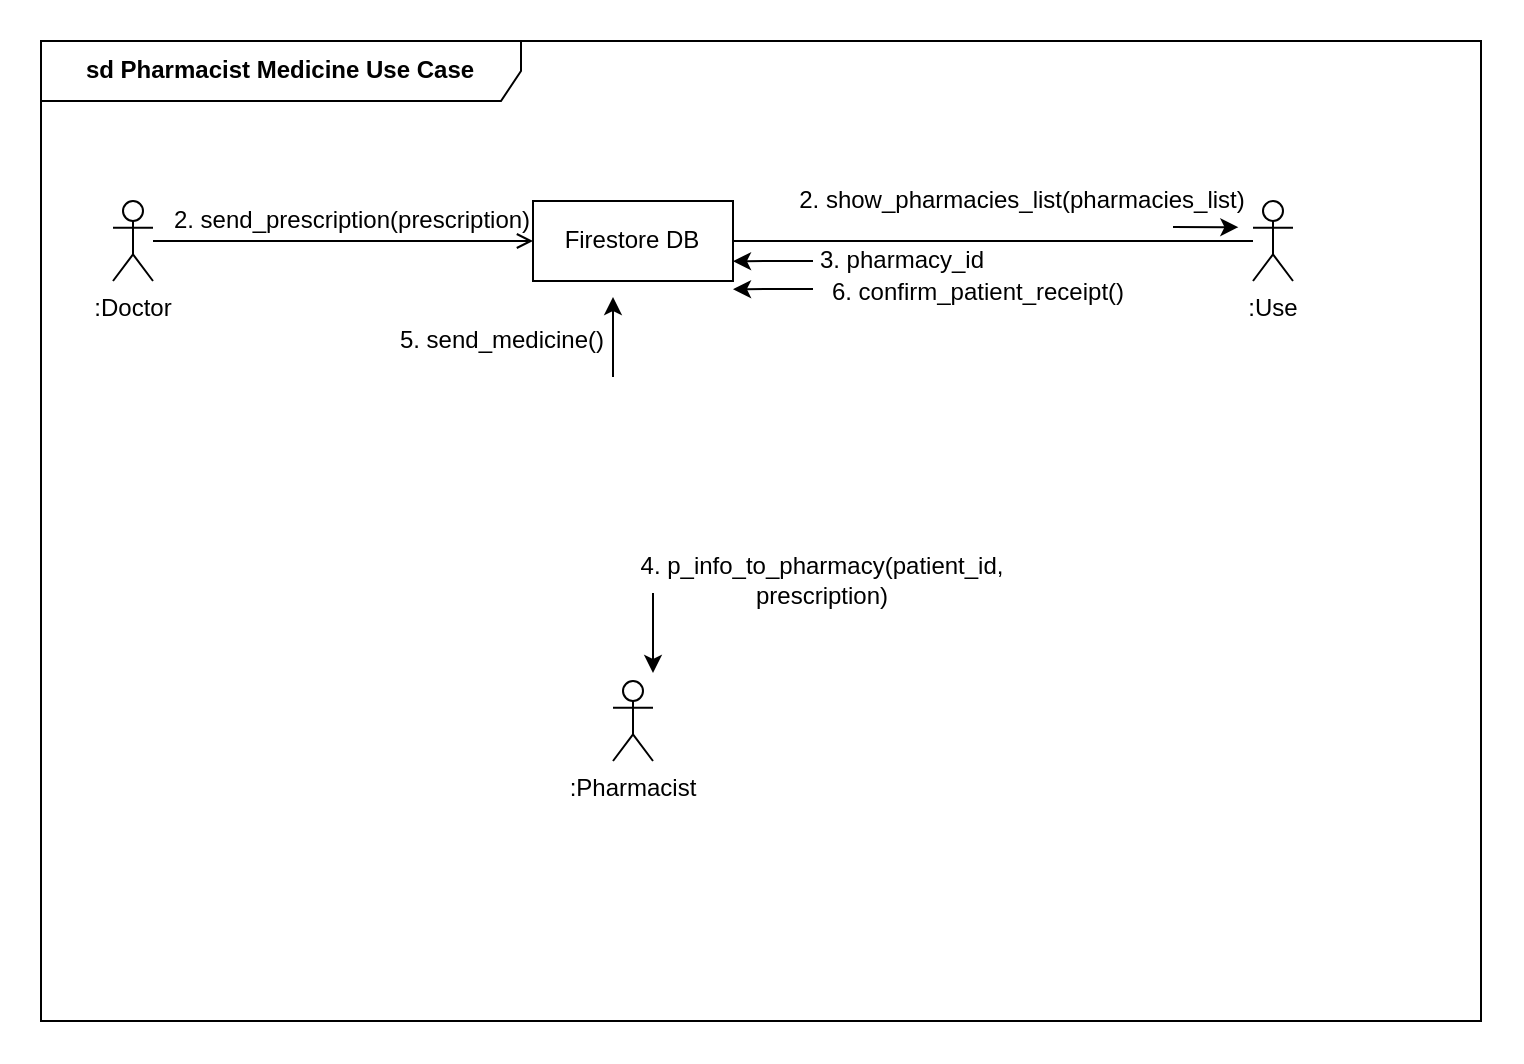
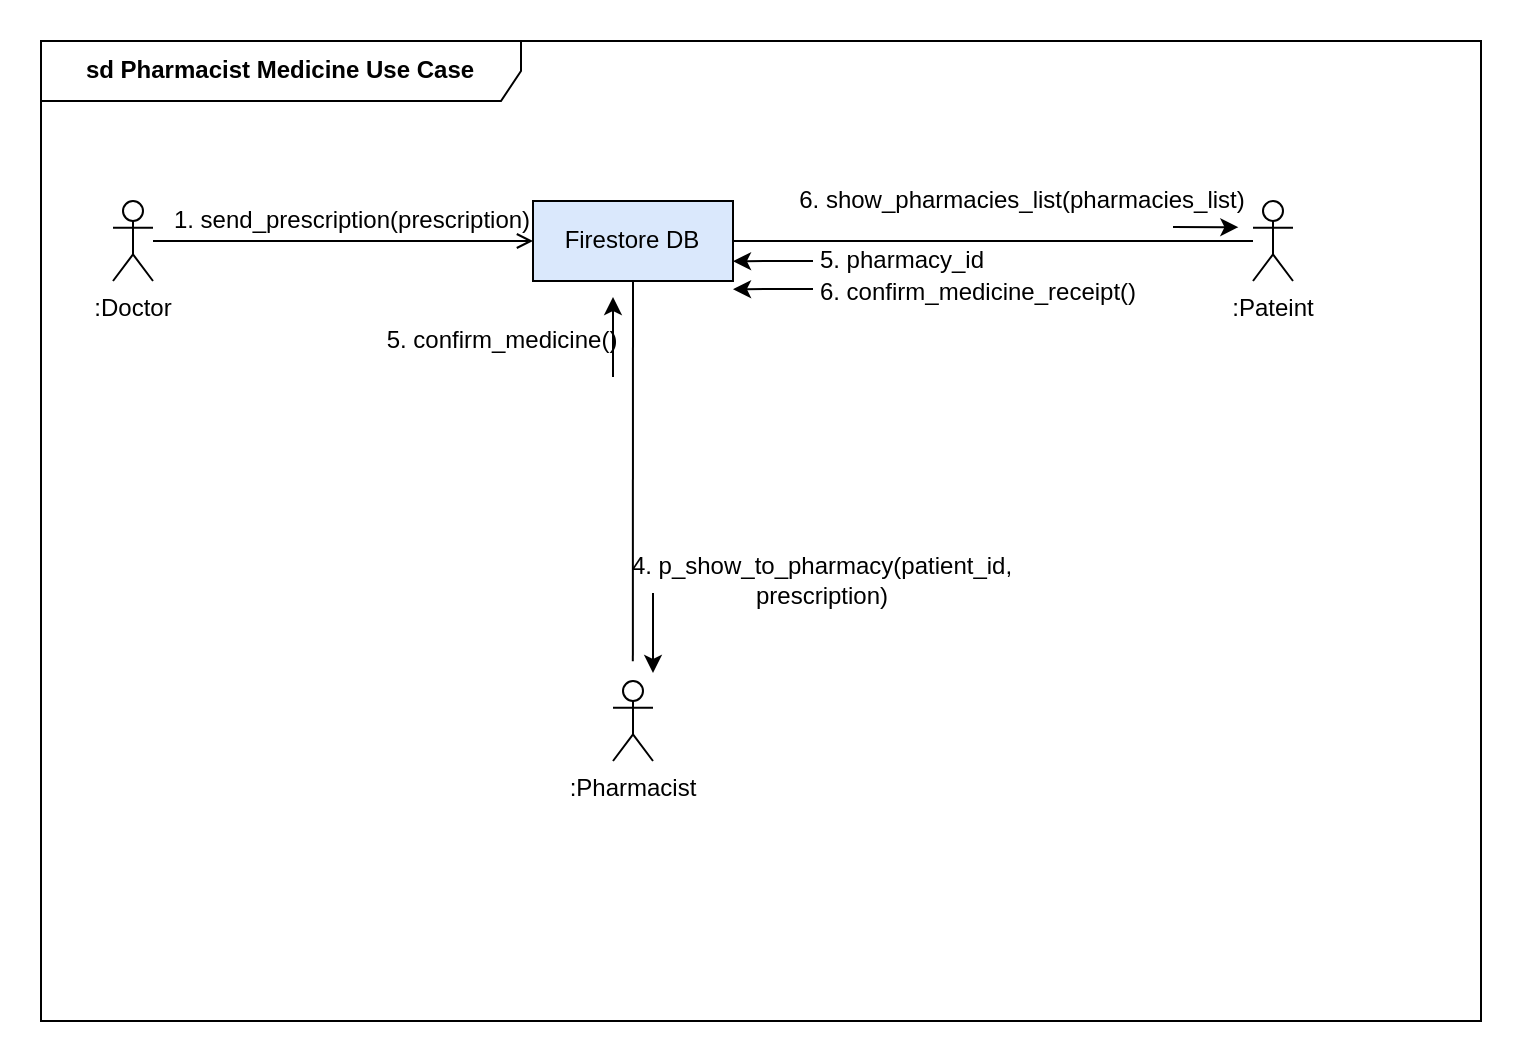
(1023, 201) -> (1023, 201)
(353, 221) -> (353, 221)
(633, 241) -> (633, 241)
(903, 261) -> (903, 261)
(979, 293) -> (979, 293)
(1274, 309) -> (1274, 309)
(503, 341) -> (503, 341)
none -> (633, 471)
(823, 581) -> (823, 581)
